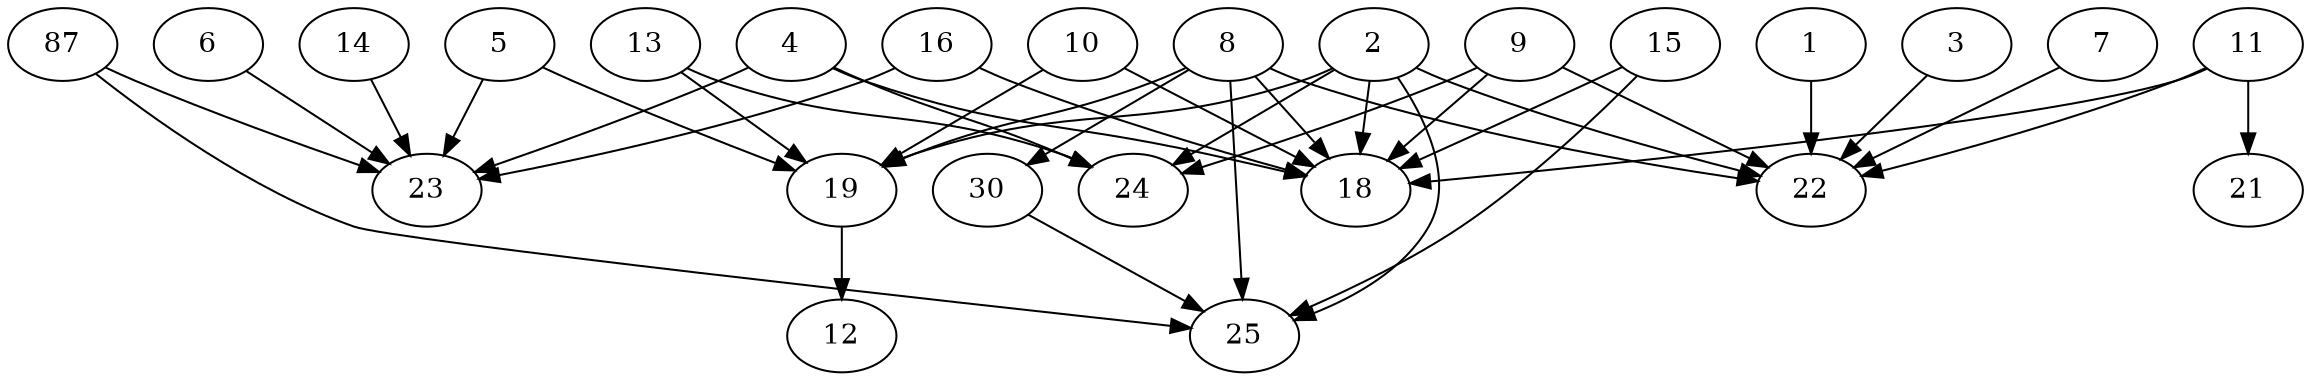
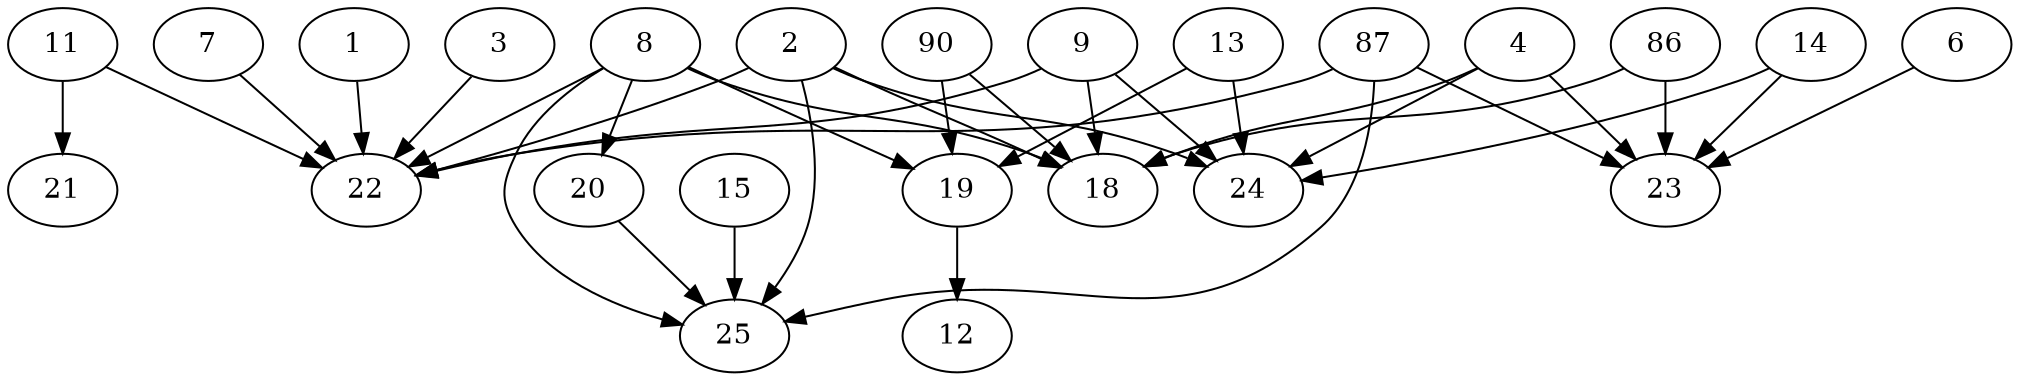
(500, 45) -> none
(937, 45) -> (1665, 45)
(1083, 45) -> (937, 45)
(1151, 113) -> none
(1511, 118) -> none
none -> (1571, 128)
none -> (864, 131)
(1841, 137) -> none
(988, 190) -> (589, 190)
